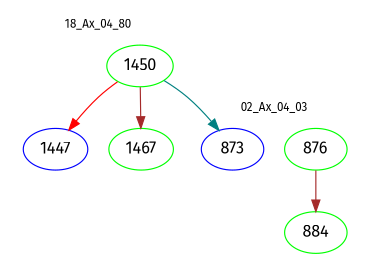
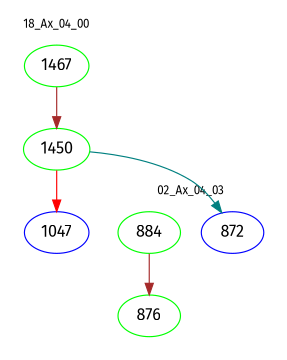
(98, 25) -> (57, 25)
(140, 102) -> (57, 102)
(56, 149) -> (57, 233)
(233, 149) -> (233, 233)
(316, 185) -> (149, 269)
